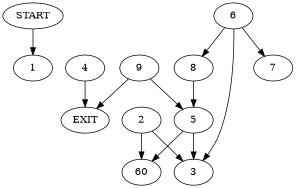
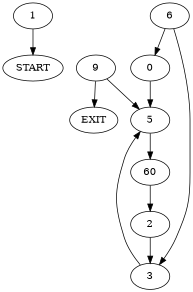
(33, 38) -> (33, 38)
(85, 68) -> none
(194, 68) -> (150, 68)
(273, 68) -> none
(142, 143) -> (150, 195)
(194, 143) -> (117, 202)
